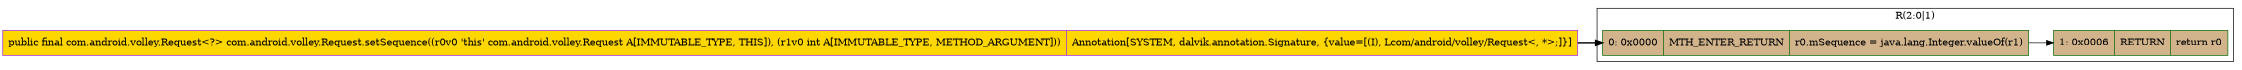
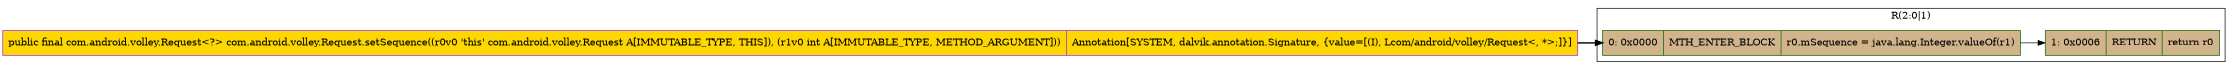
(1726, 43) -> (1722, 43)
